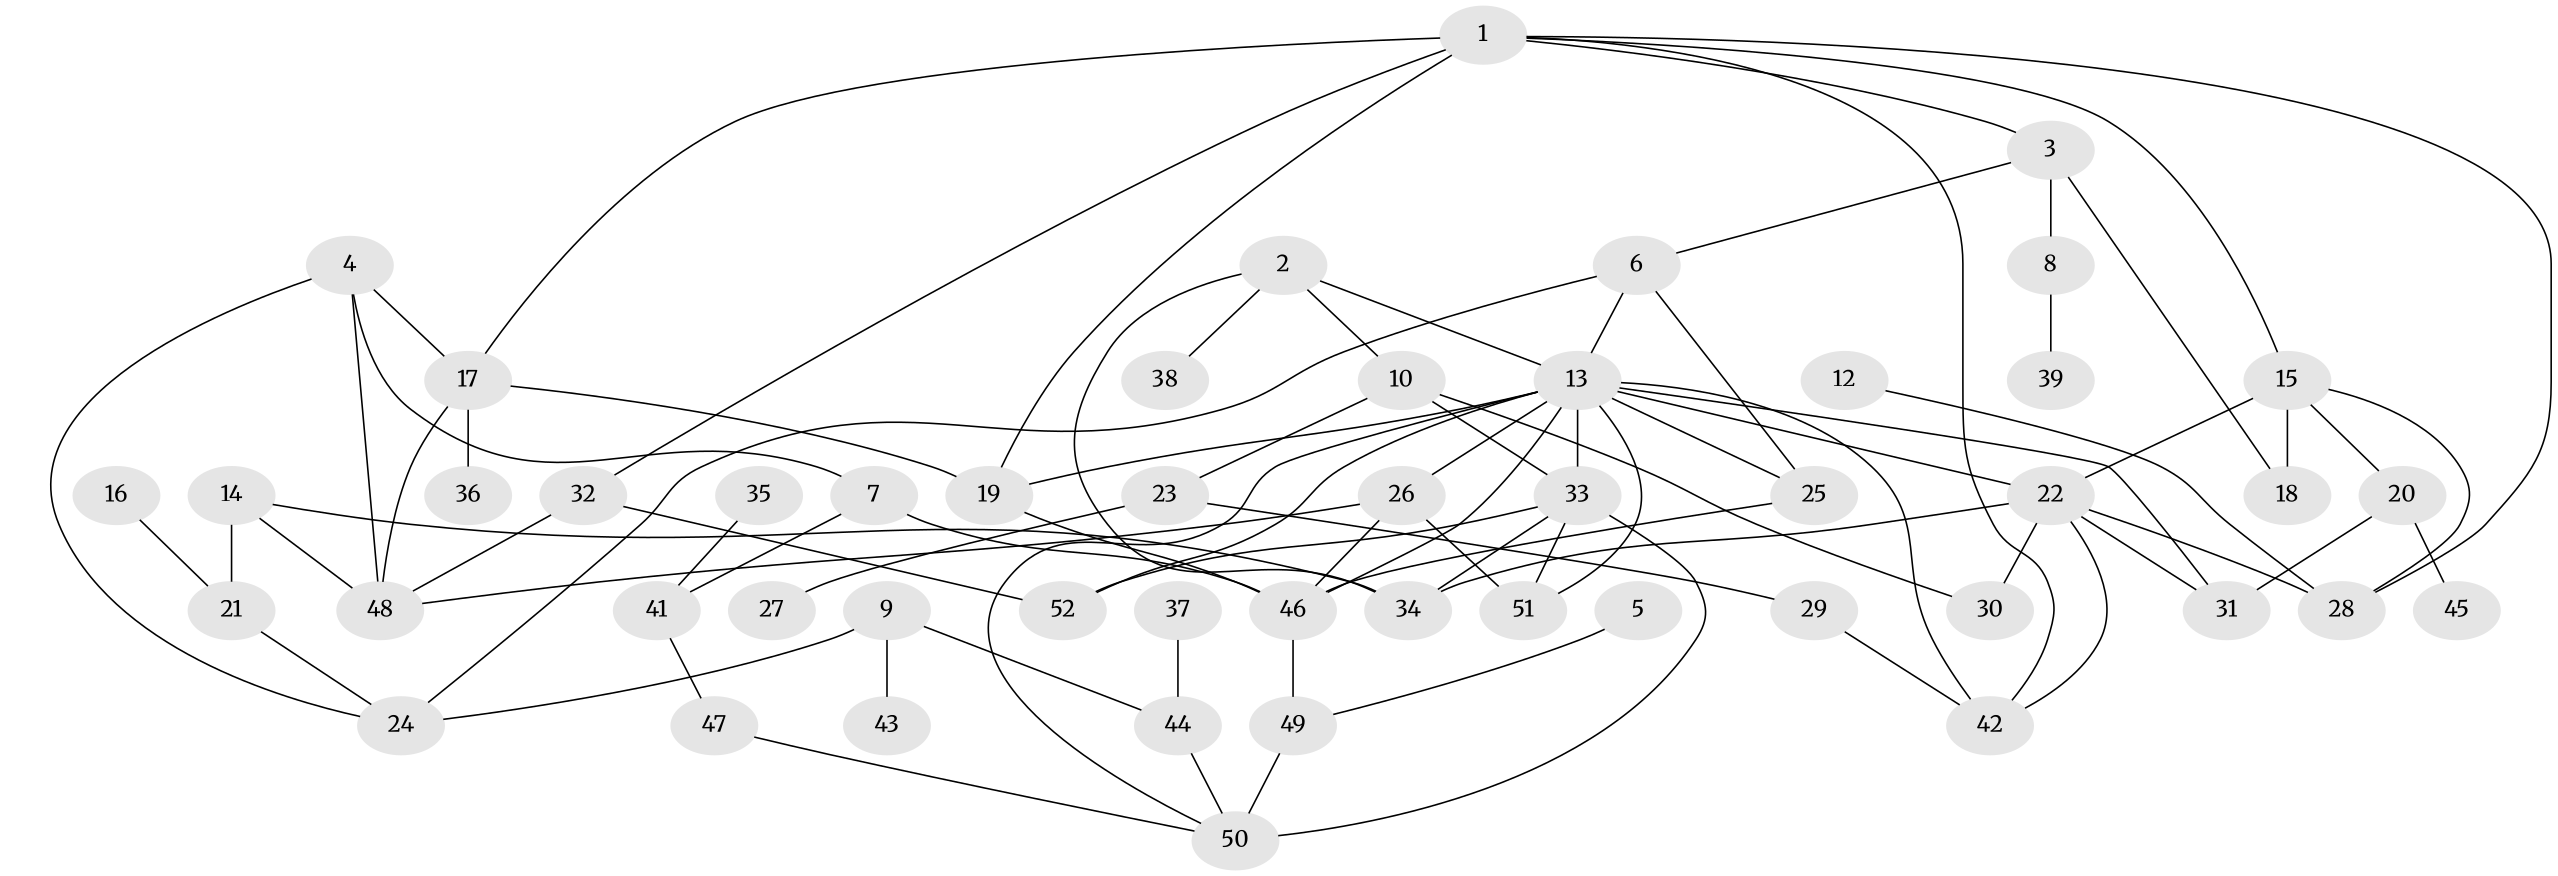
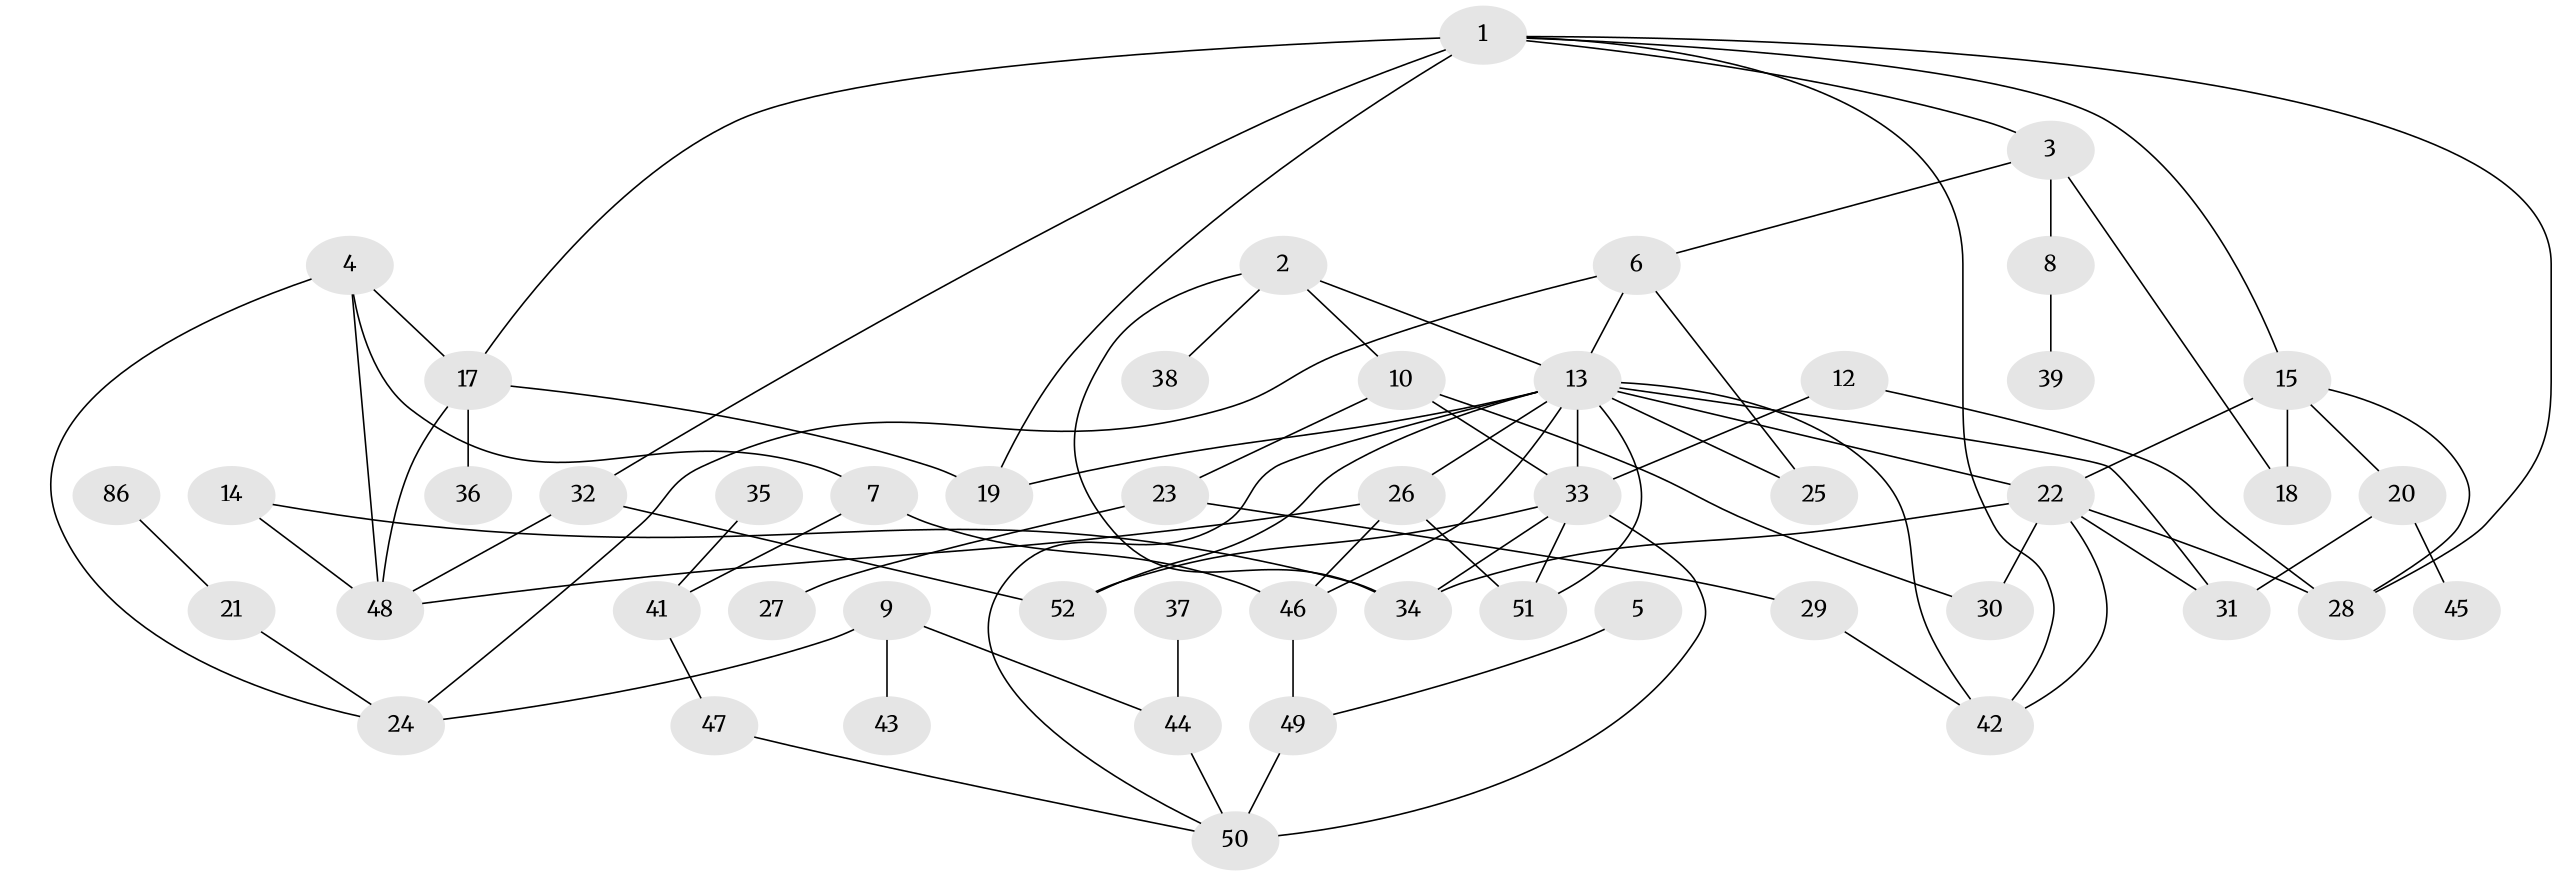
none -> (1716, 436)
(116, 496) -> (116, 496)
(1536, 542) -> none
(1142, 552) -> none
(232, 553) -> none
